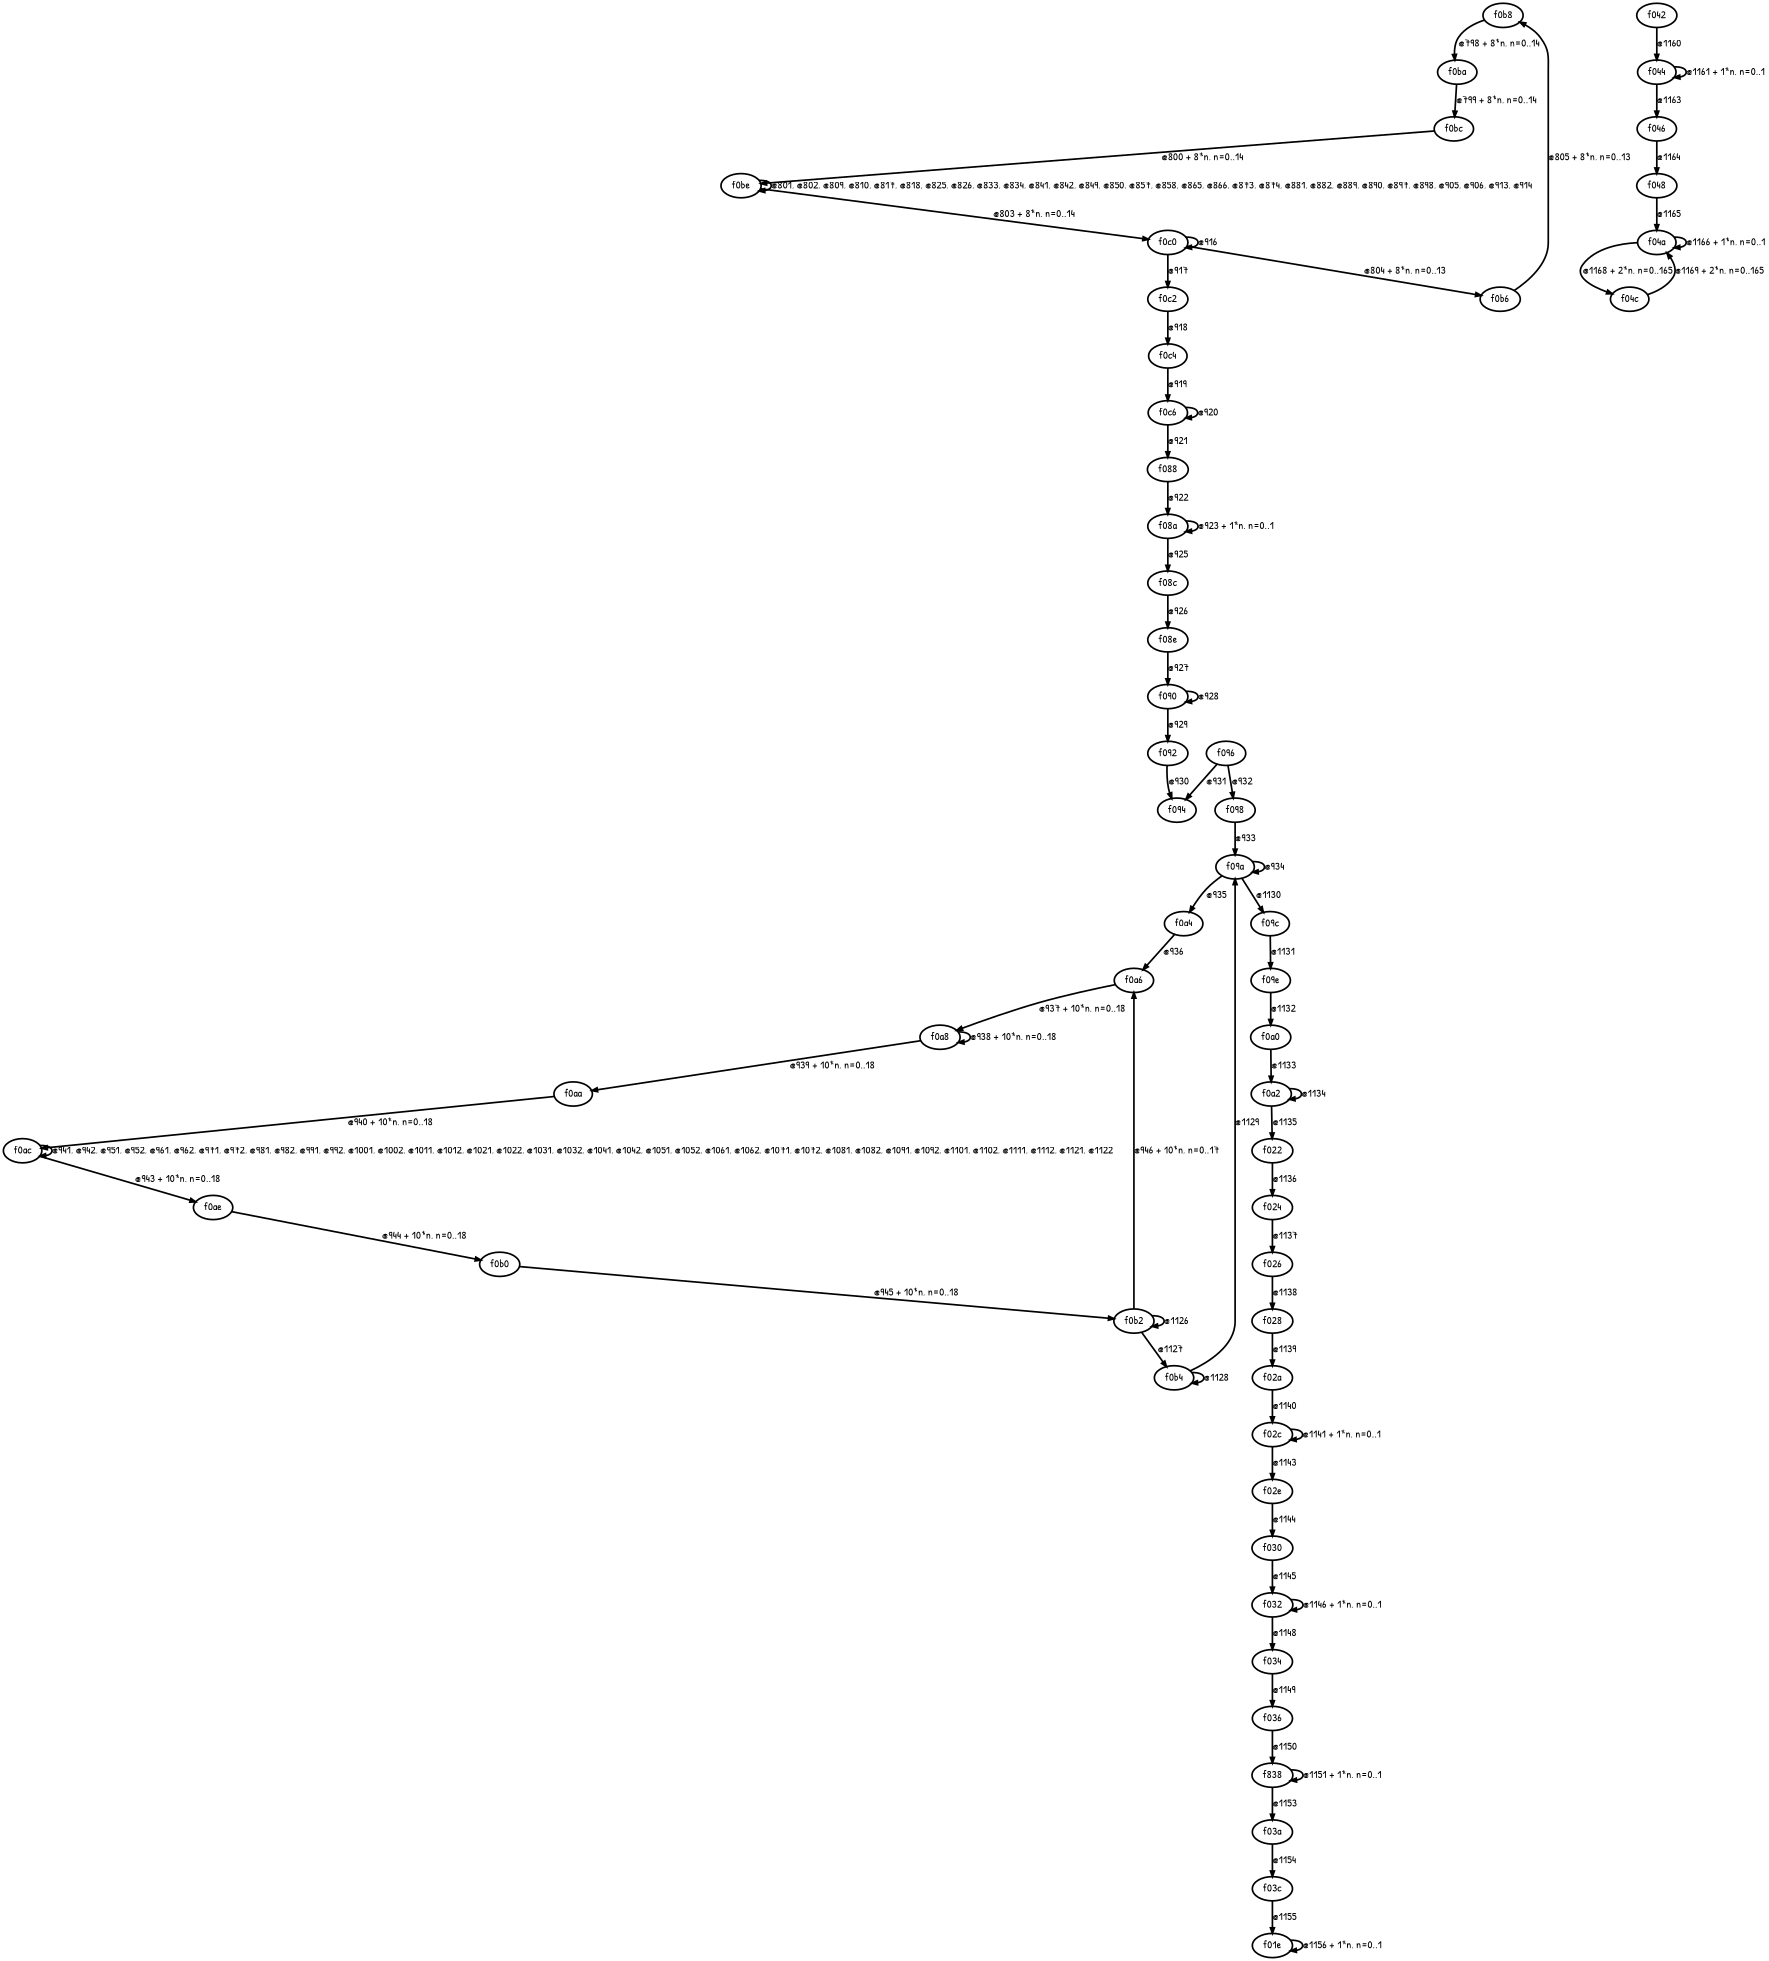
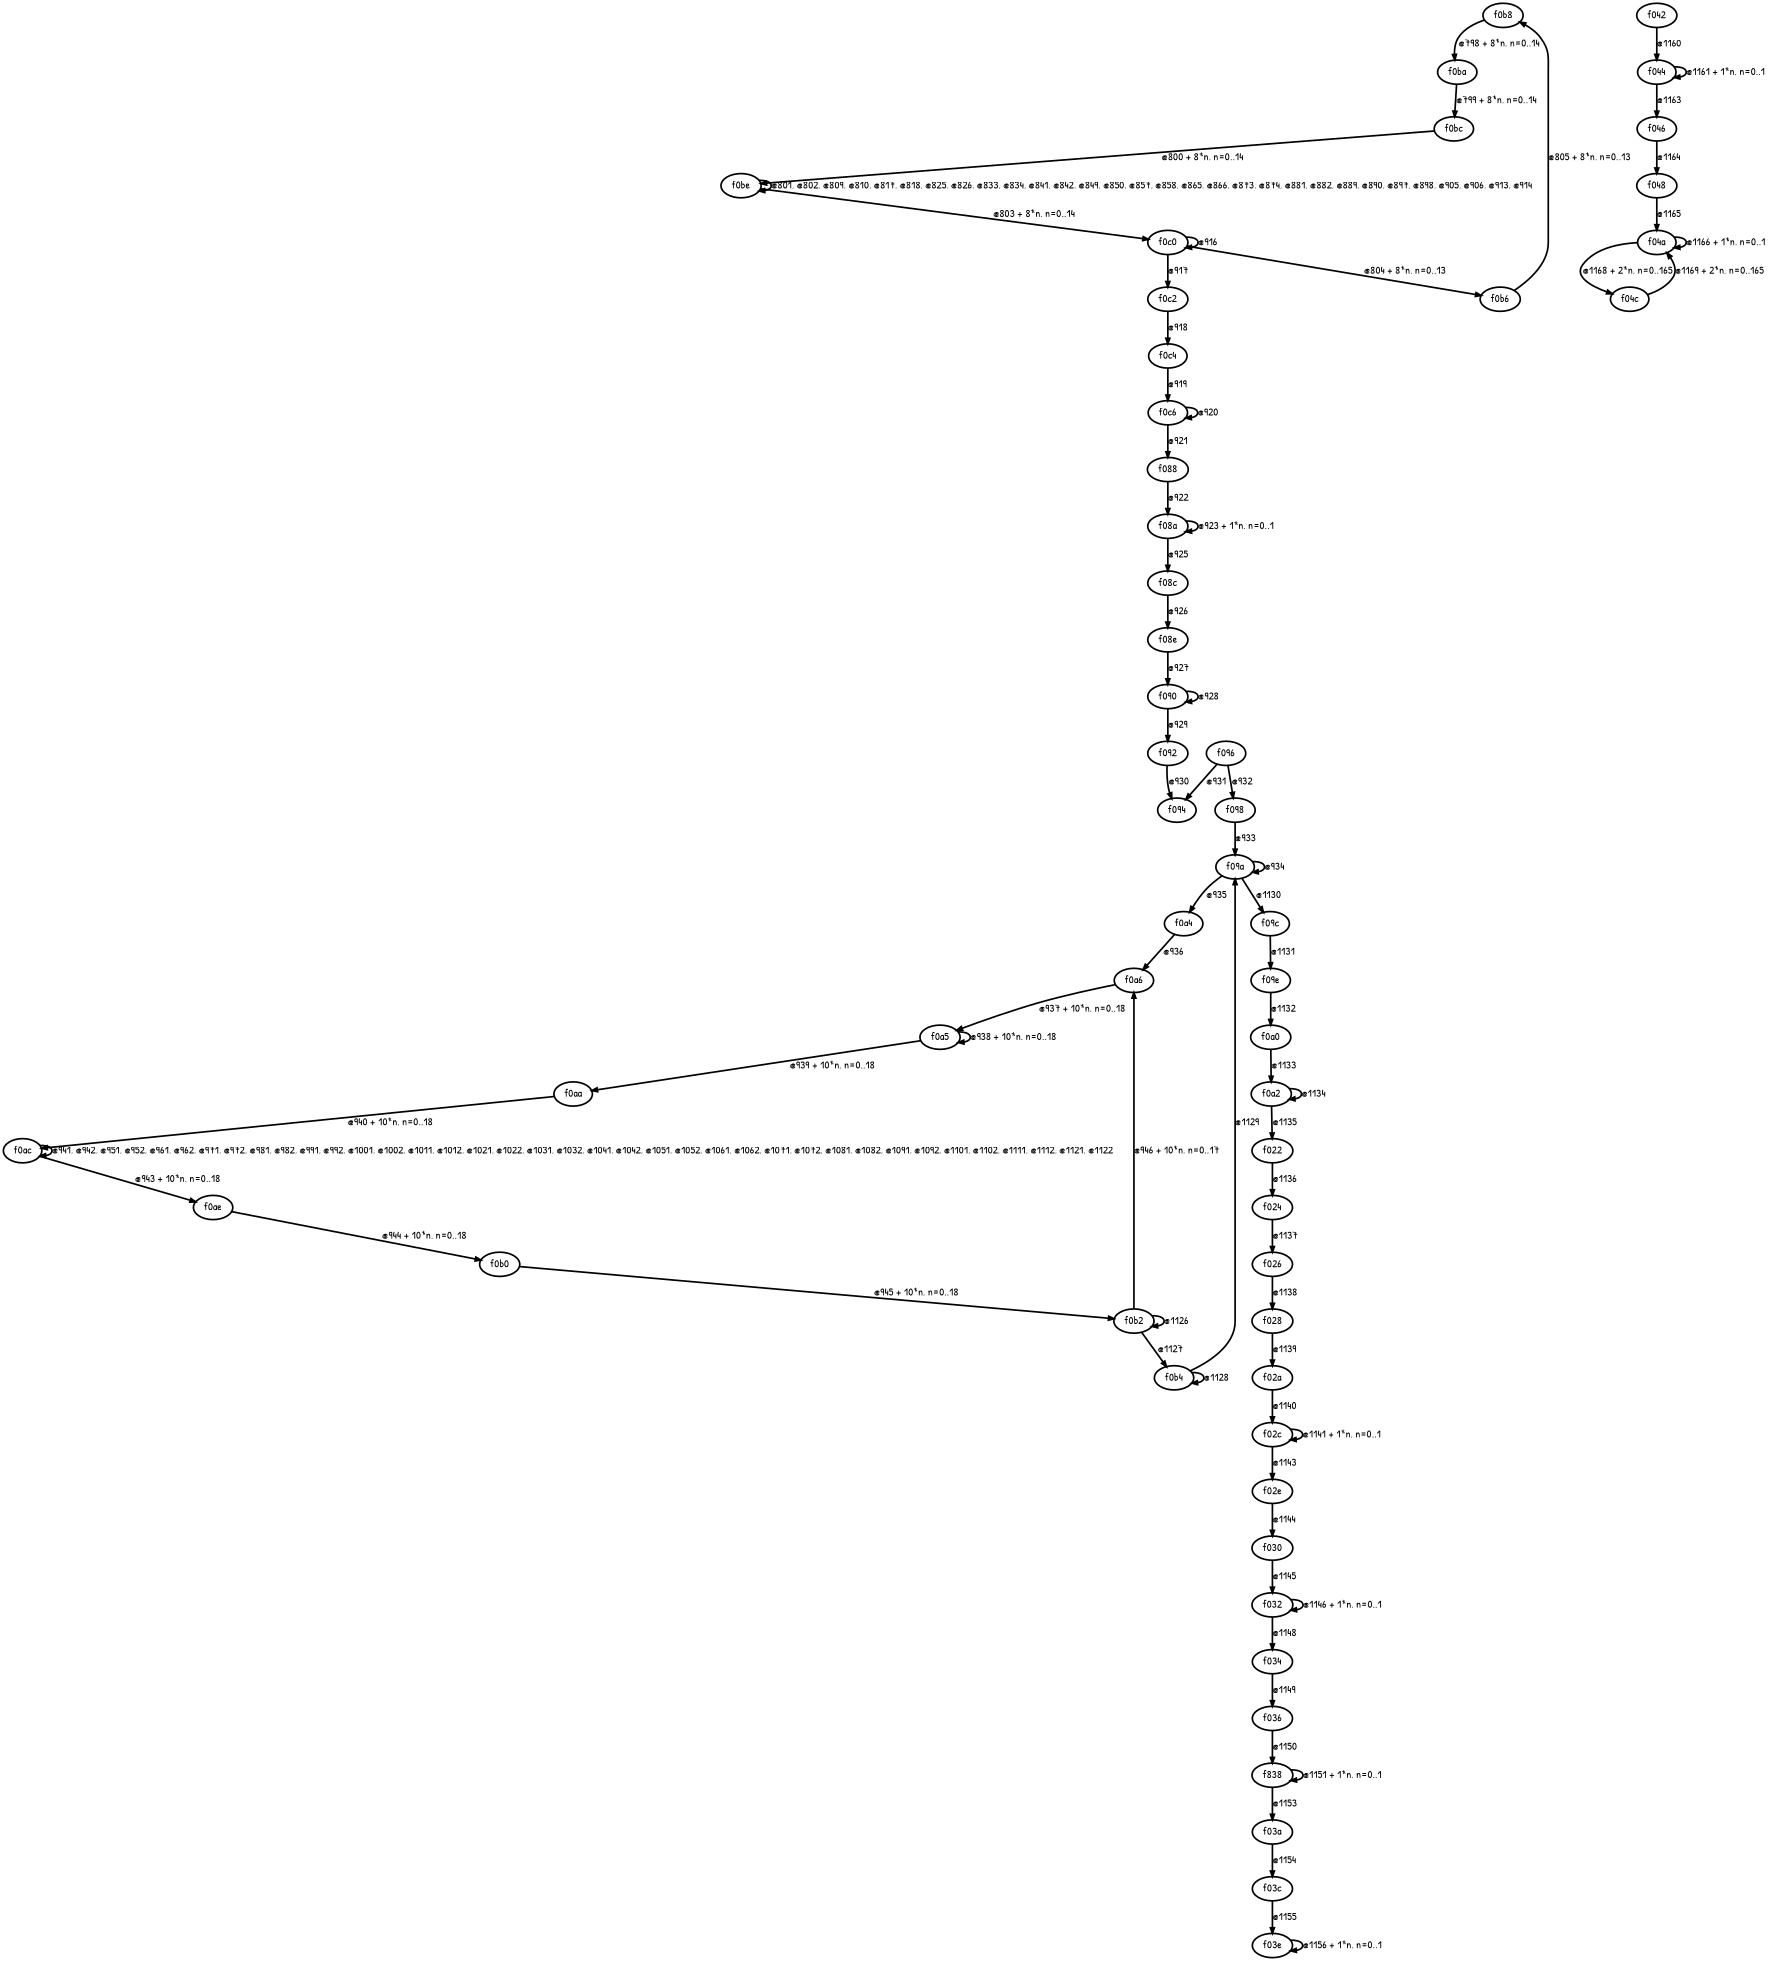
(940, 1037) -> (940, 1037)
(1272, 1946) -> (1272, 1946)
